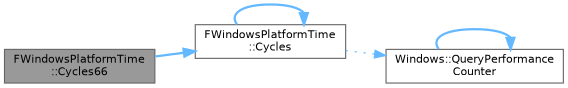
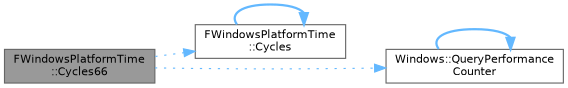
(360, 52) -> (265, 69)
(170, 55) -> (170, 55)
